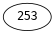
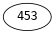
(27, 17) -> (27, 17)
